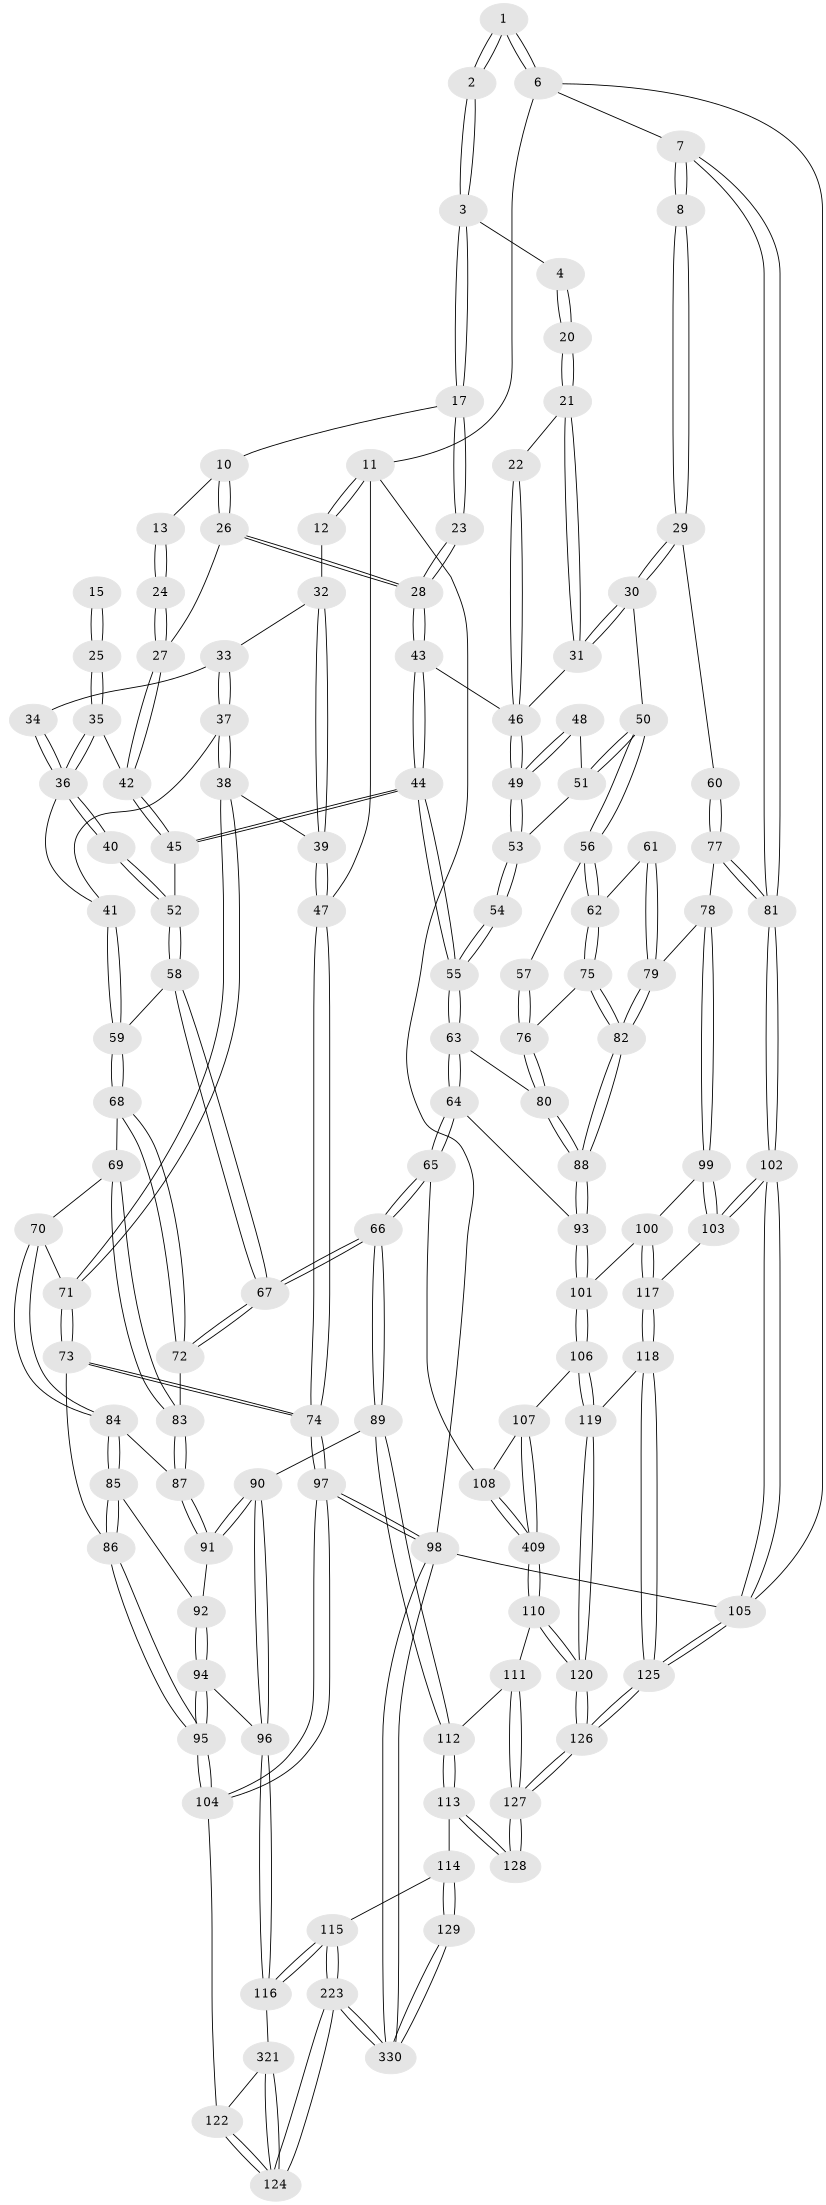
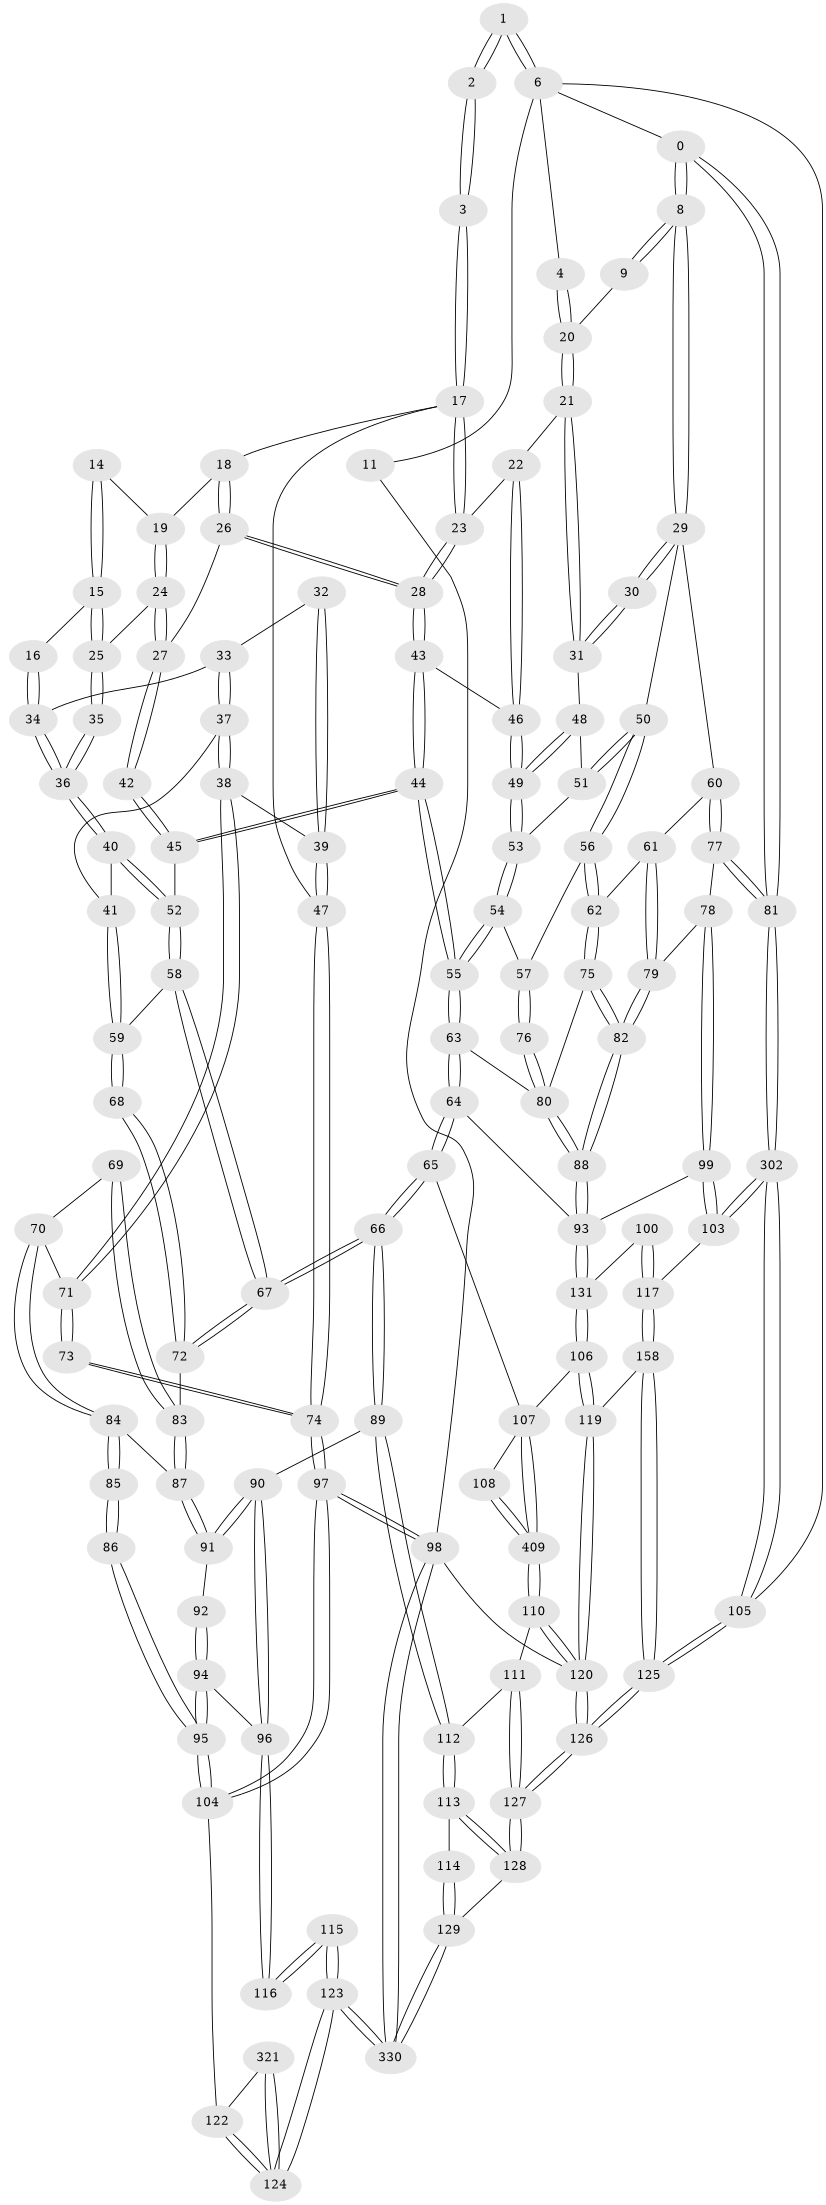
(681, 147) -> (681, 147)
(506, 238) -> (550, 179)
none -> (624, 274)
none -> (97, 465)
(224, 465) -> (224, 465)
none -> (488, 497)
(161, 529) -> (161, 529)
(322, 529) -> none
none -> (129, 625)
none -> (33, 656)
(638, 656) -> (662, 625)
(547, 688) -> (579, 688)
(370, 693) -> (273, 607)
(112, 752) -> none
none -> (684, 816)
(49, 859) -> (111, 880)
none -> (511, 943)
(556, 1007) -> (566, 1039)
(117, 1134) -> none
(772, 1166) -> (772, 1166)
(677, 1198) -> (644, 1198)
(582, 1293) -> (582, 1293)
(427, 1332) -> (478, 1293)
(648, 1357) -> (648, 1357)
(72, 1457) -> none
(158, 1548) -> none
(573, 1579) -> (495, 1623)
(391, 1899) -> none
none -> (482, 1899)
(332, 1994) -> (332, 1994)
(267, 2026) -> none
